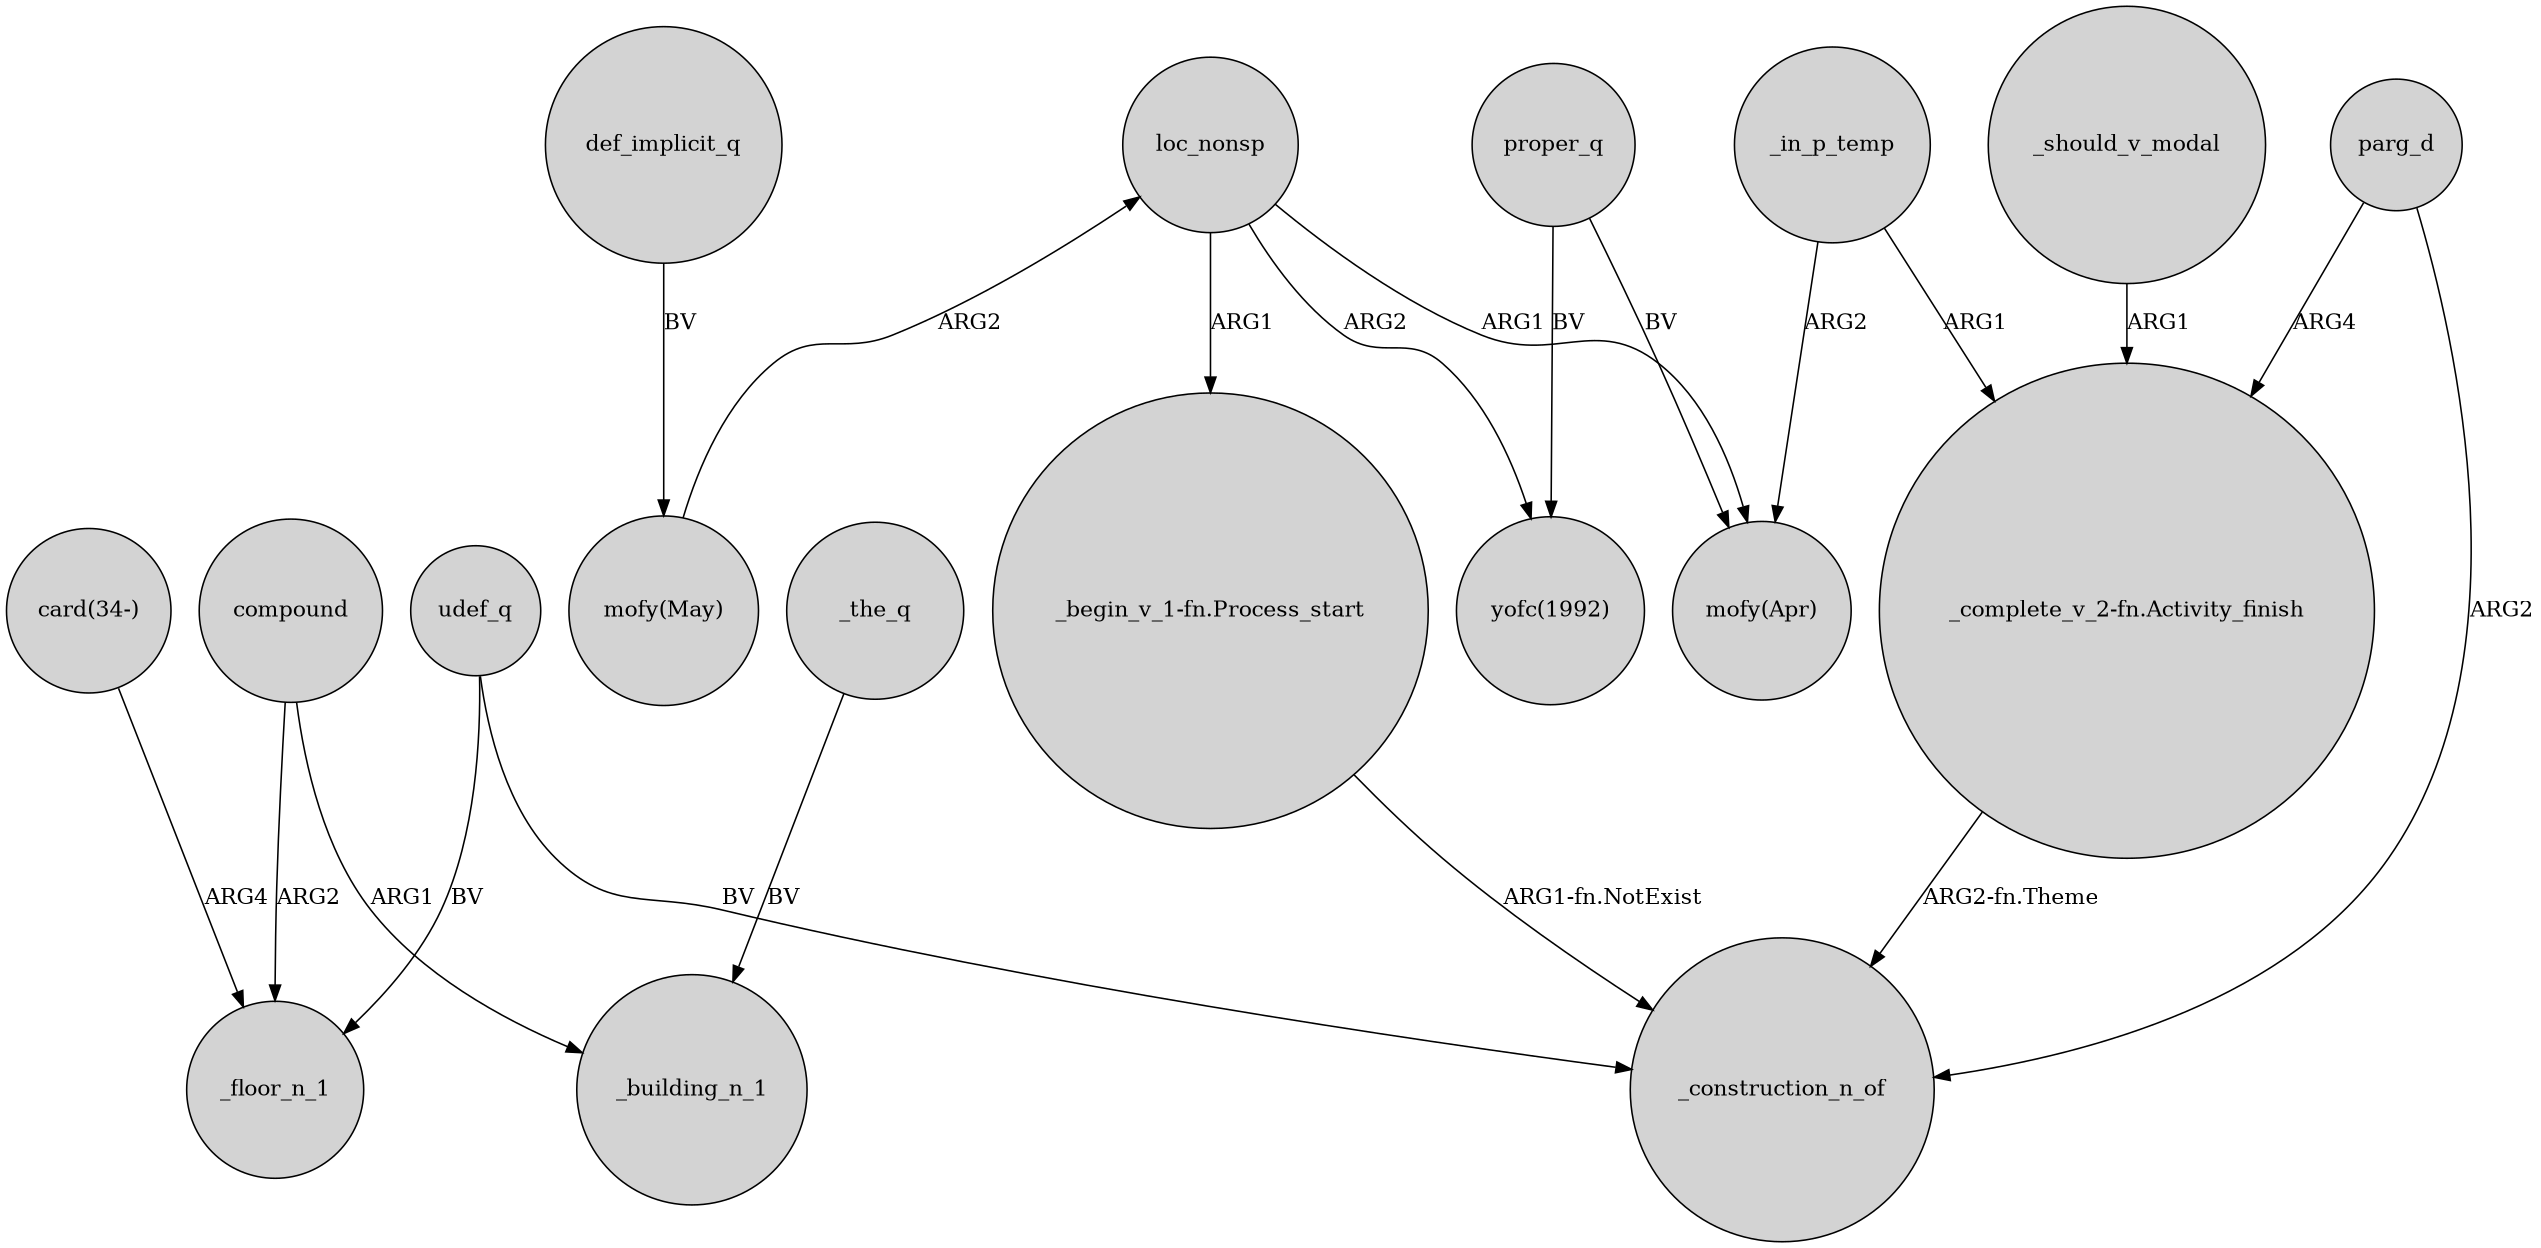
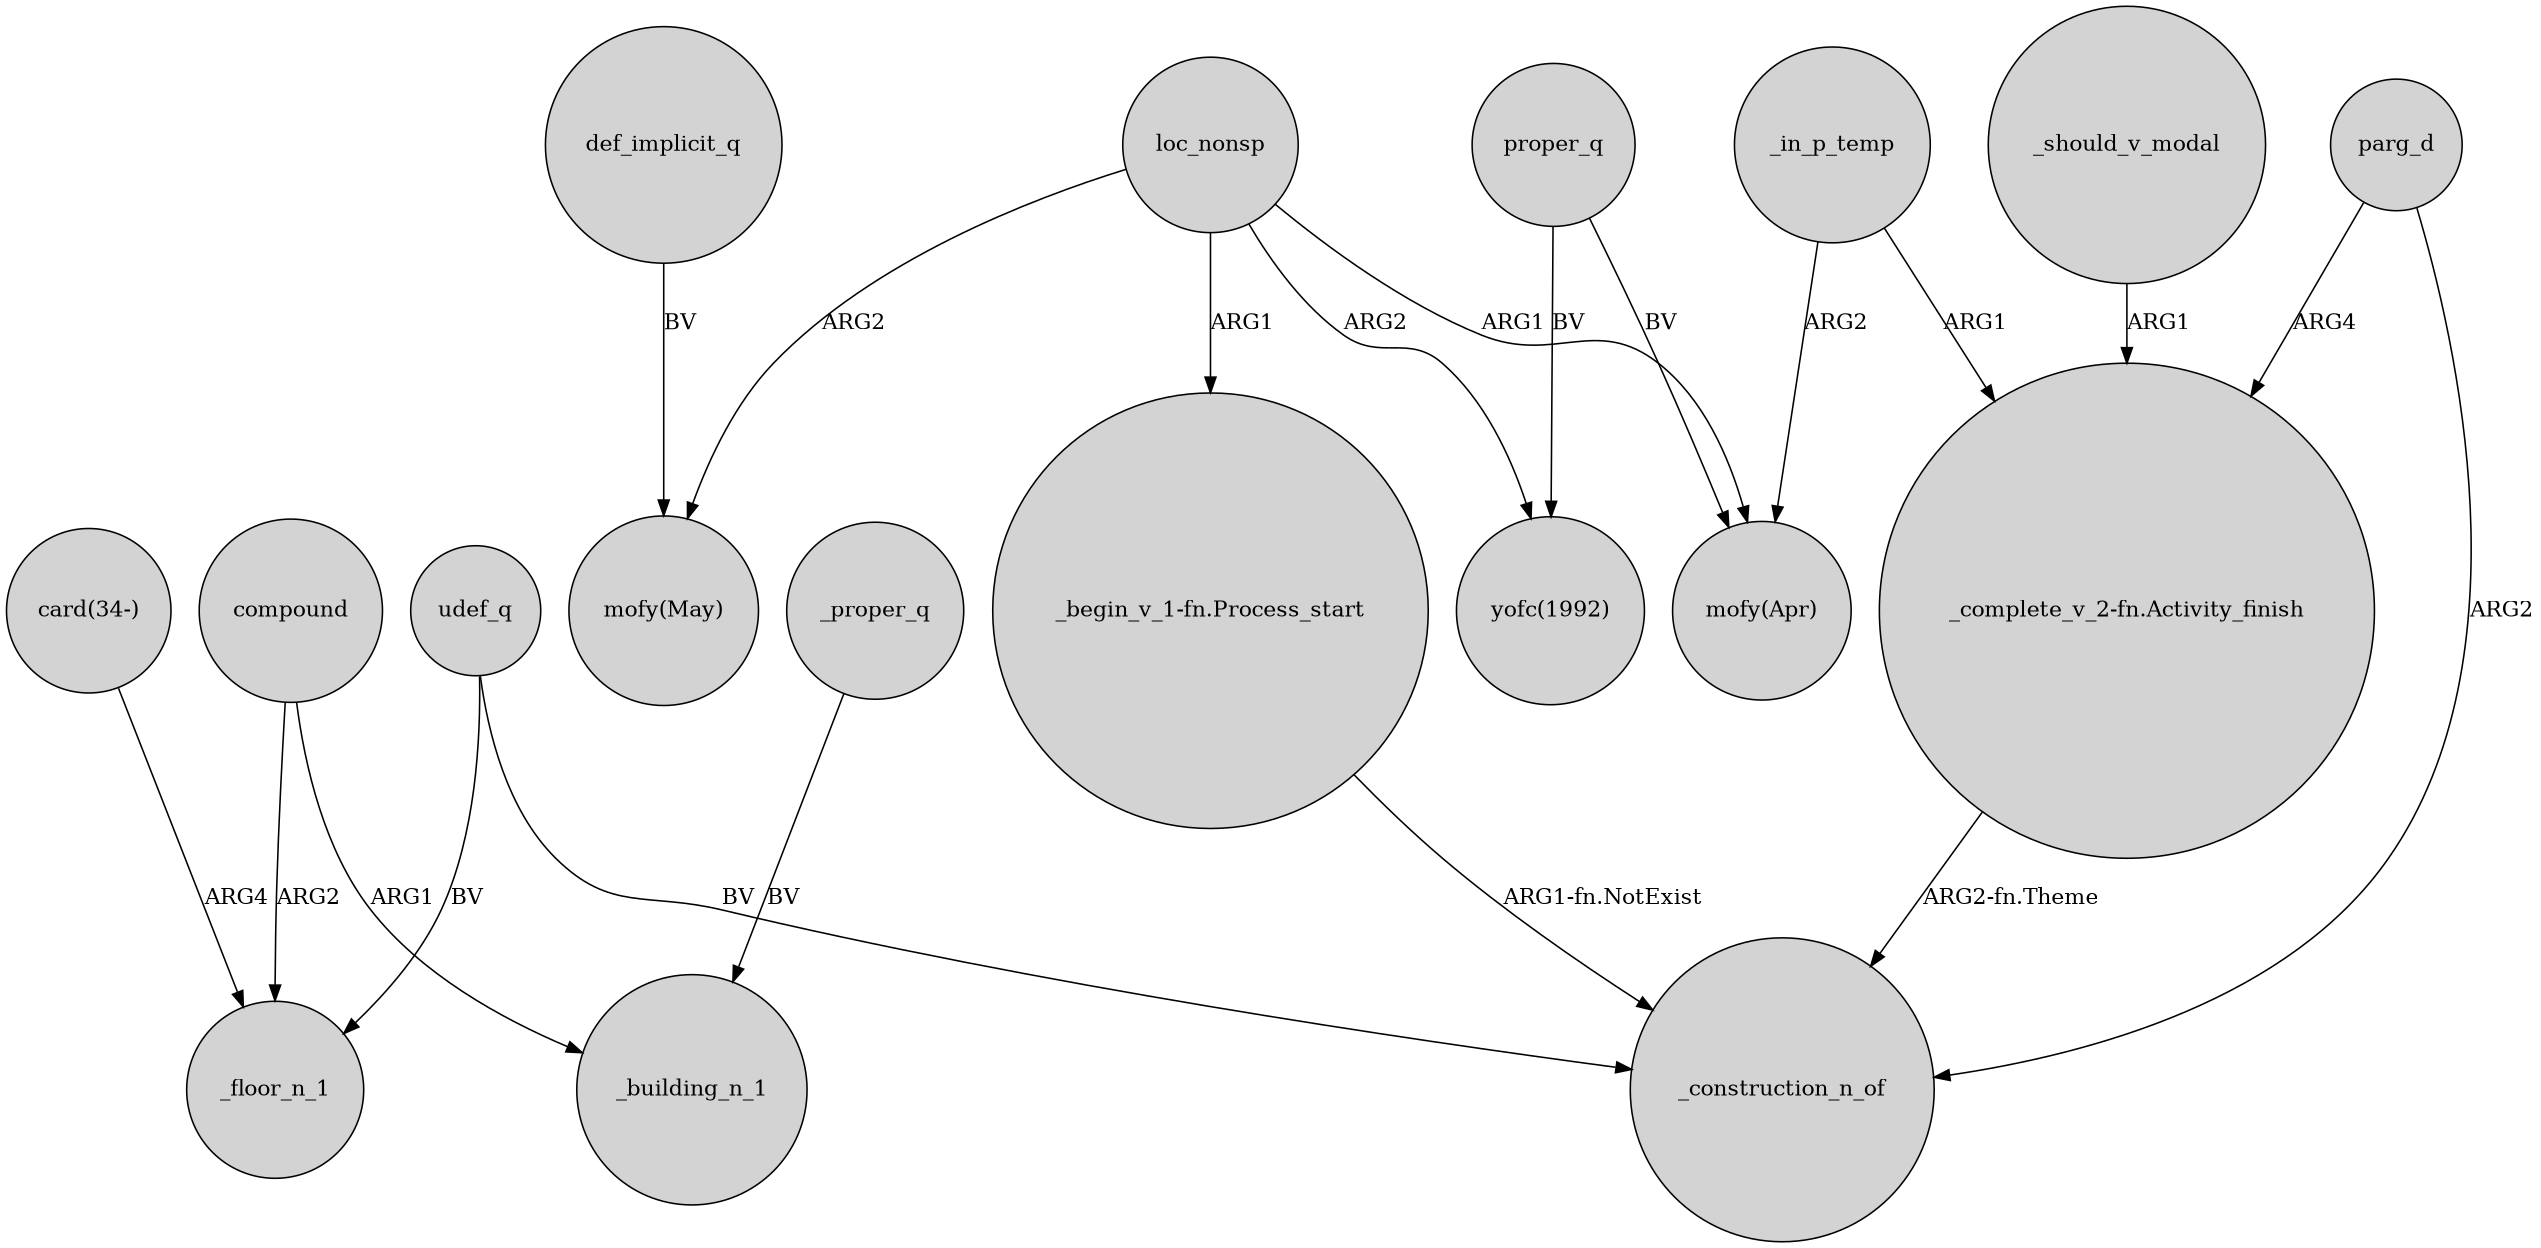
(874, 341) -> (868, 287)
(875, 611) -> (875, 611)
